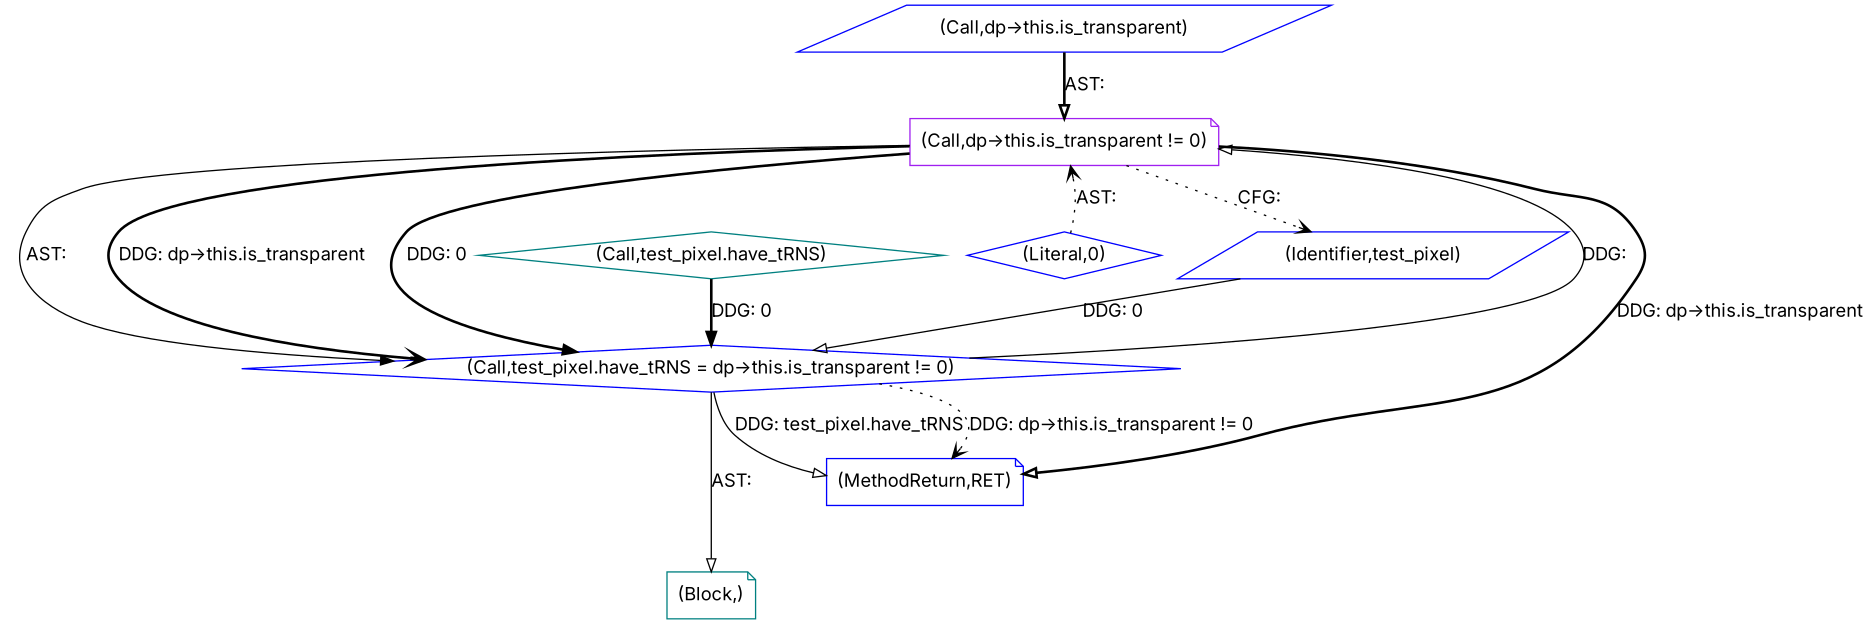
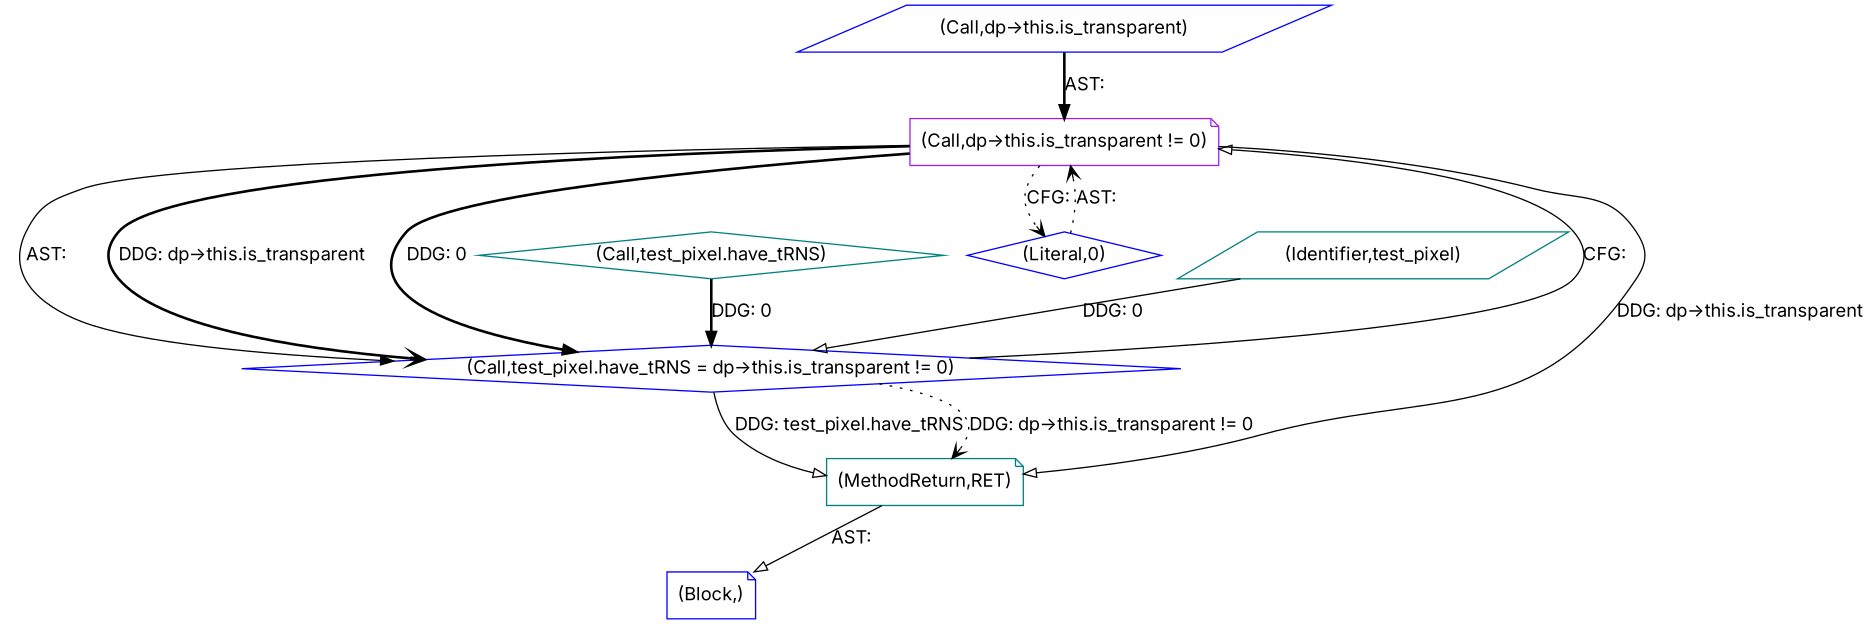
(1064, 79) -> (1064, 79)
(1213, 196) -> (1025, 195)
(1373, 255) -> (1373, 255)
(1607, 255) -> (1607, 255)
(1582, 341) -> (1582, 341)
(711, 475) -> (824, 536)
(925, 482) -> (925, 482)
(711, 595) -> (711, 595)
